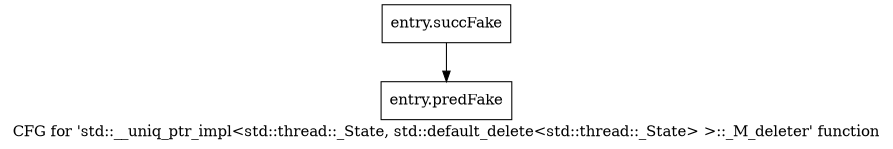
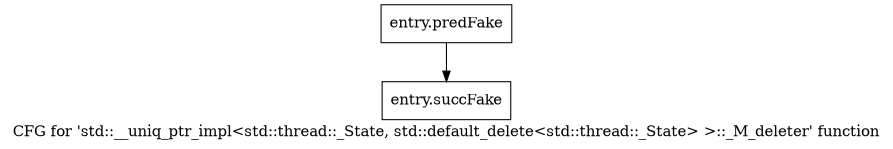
(446, 57) -> (446, 57)
